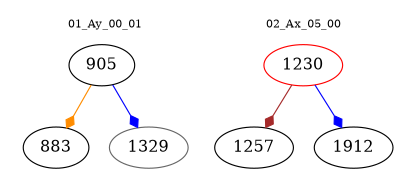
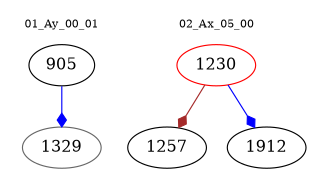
(56, 148) -> none
